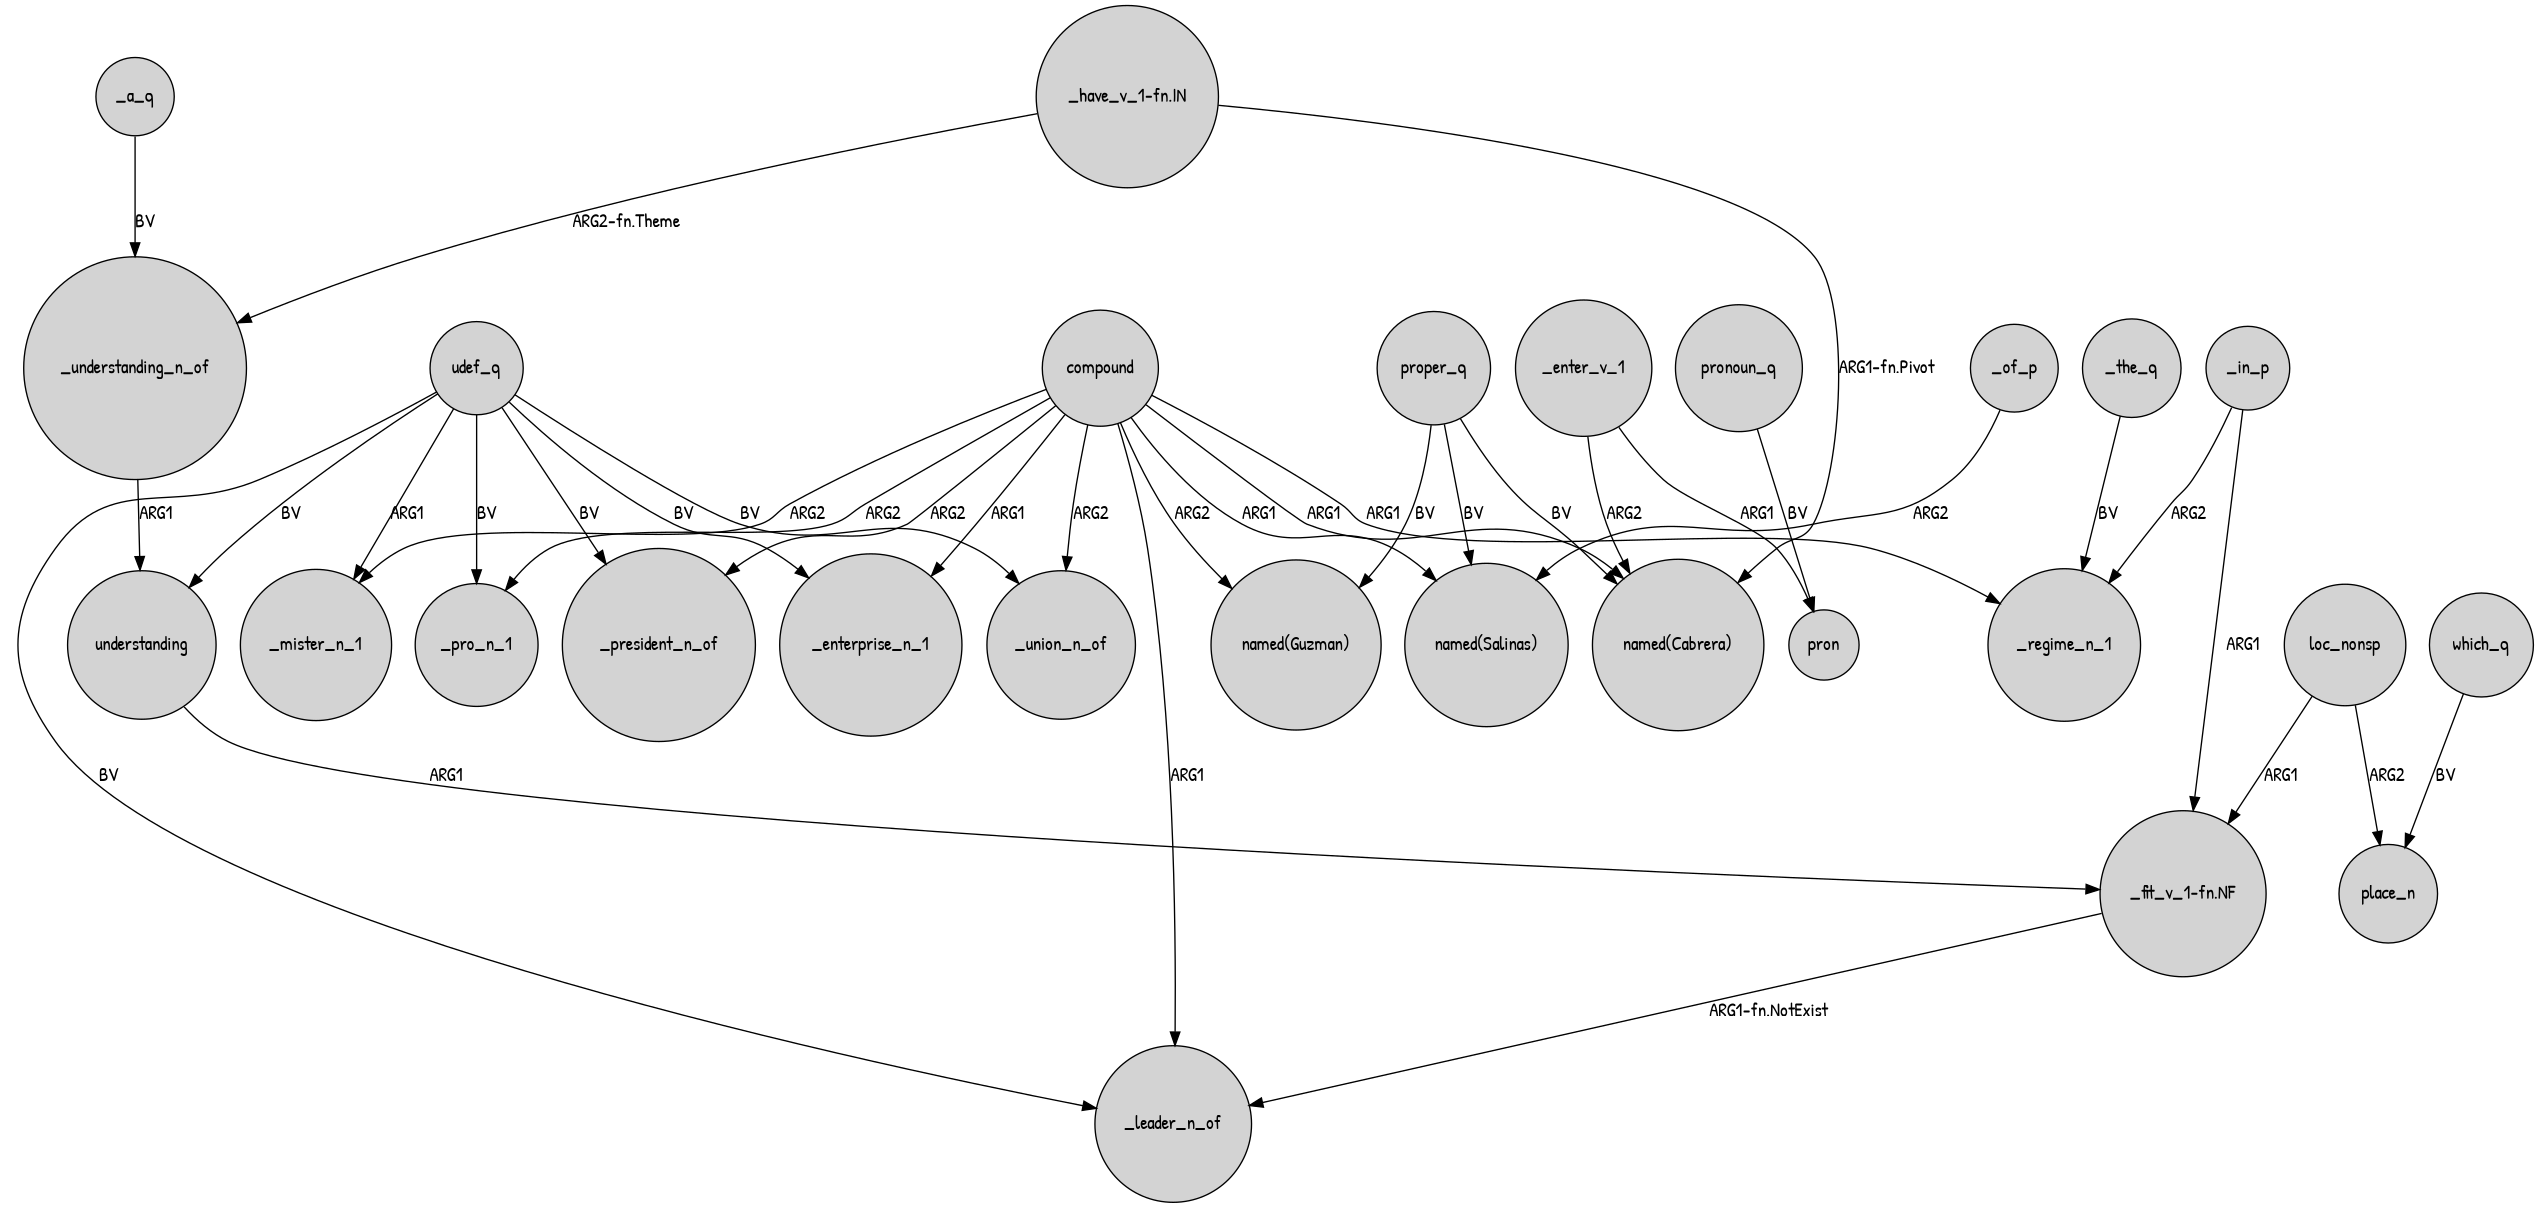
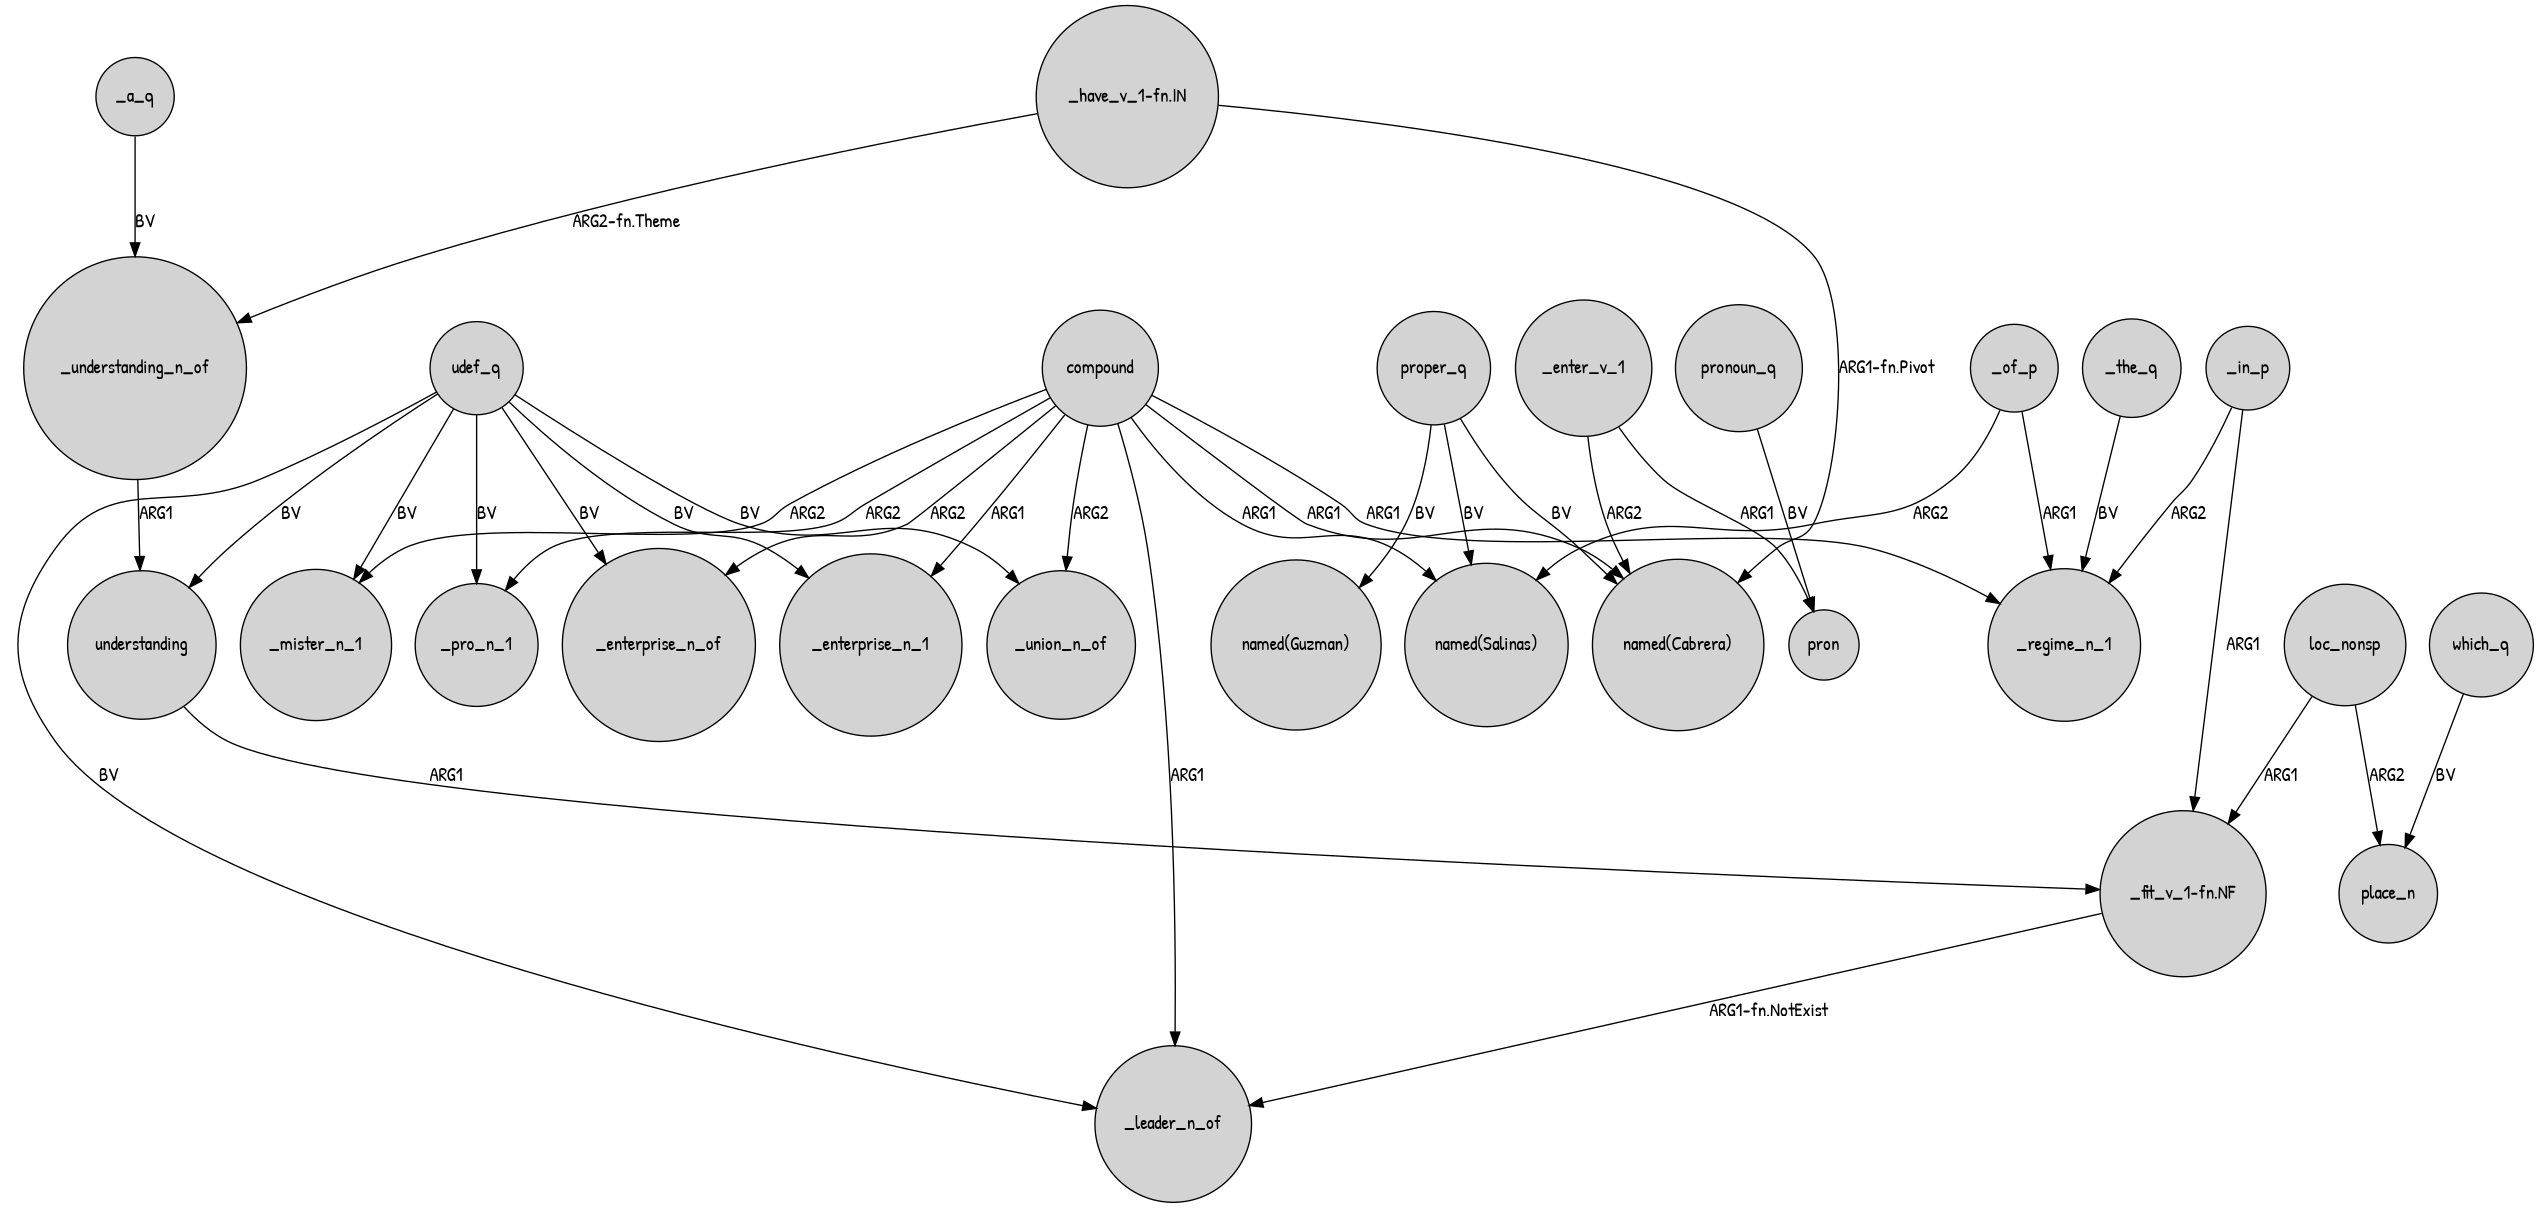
none -> (2035, 484)
(1163, 506) -> none
(407, 514) -> (407, 514)
(659, 645) -> (659, 645)
